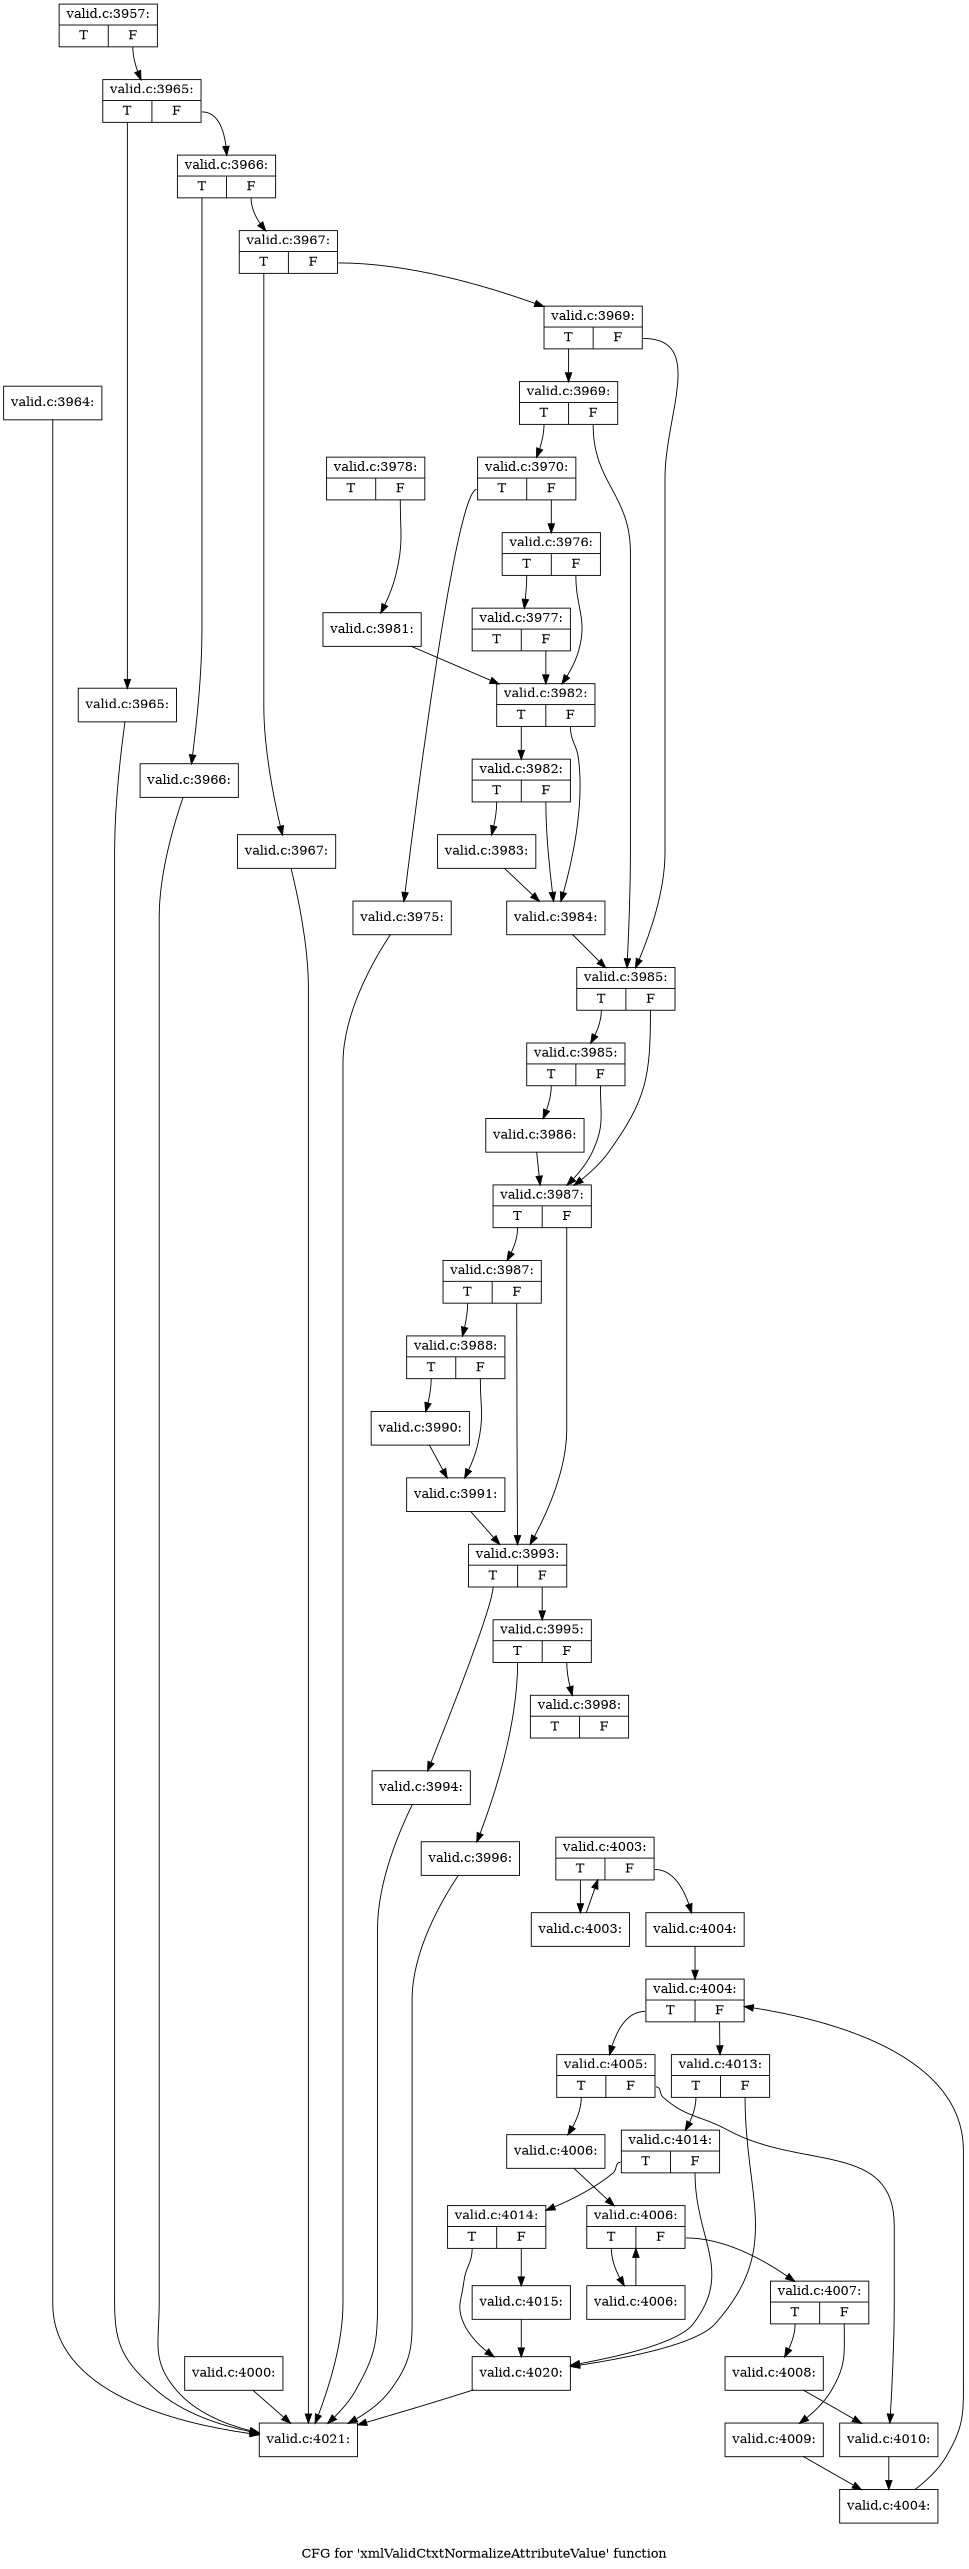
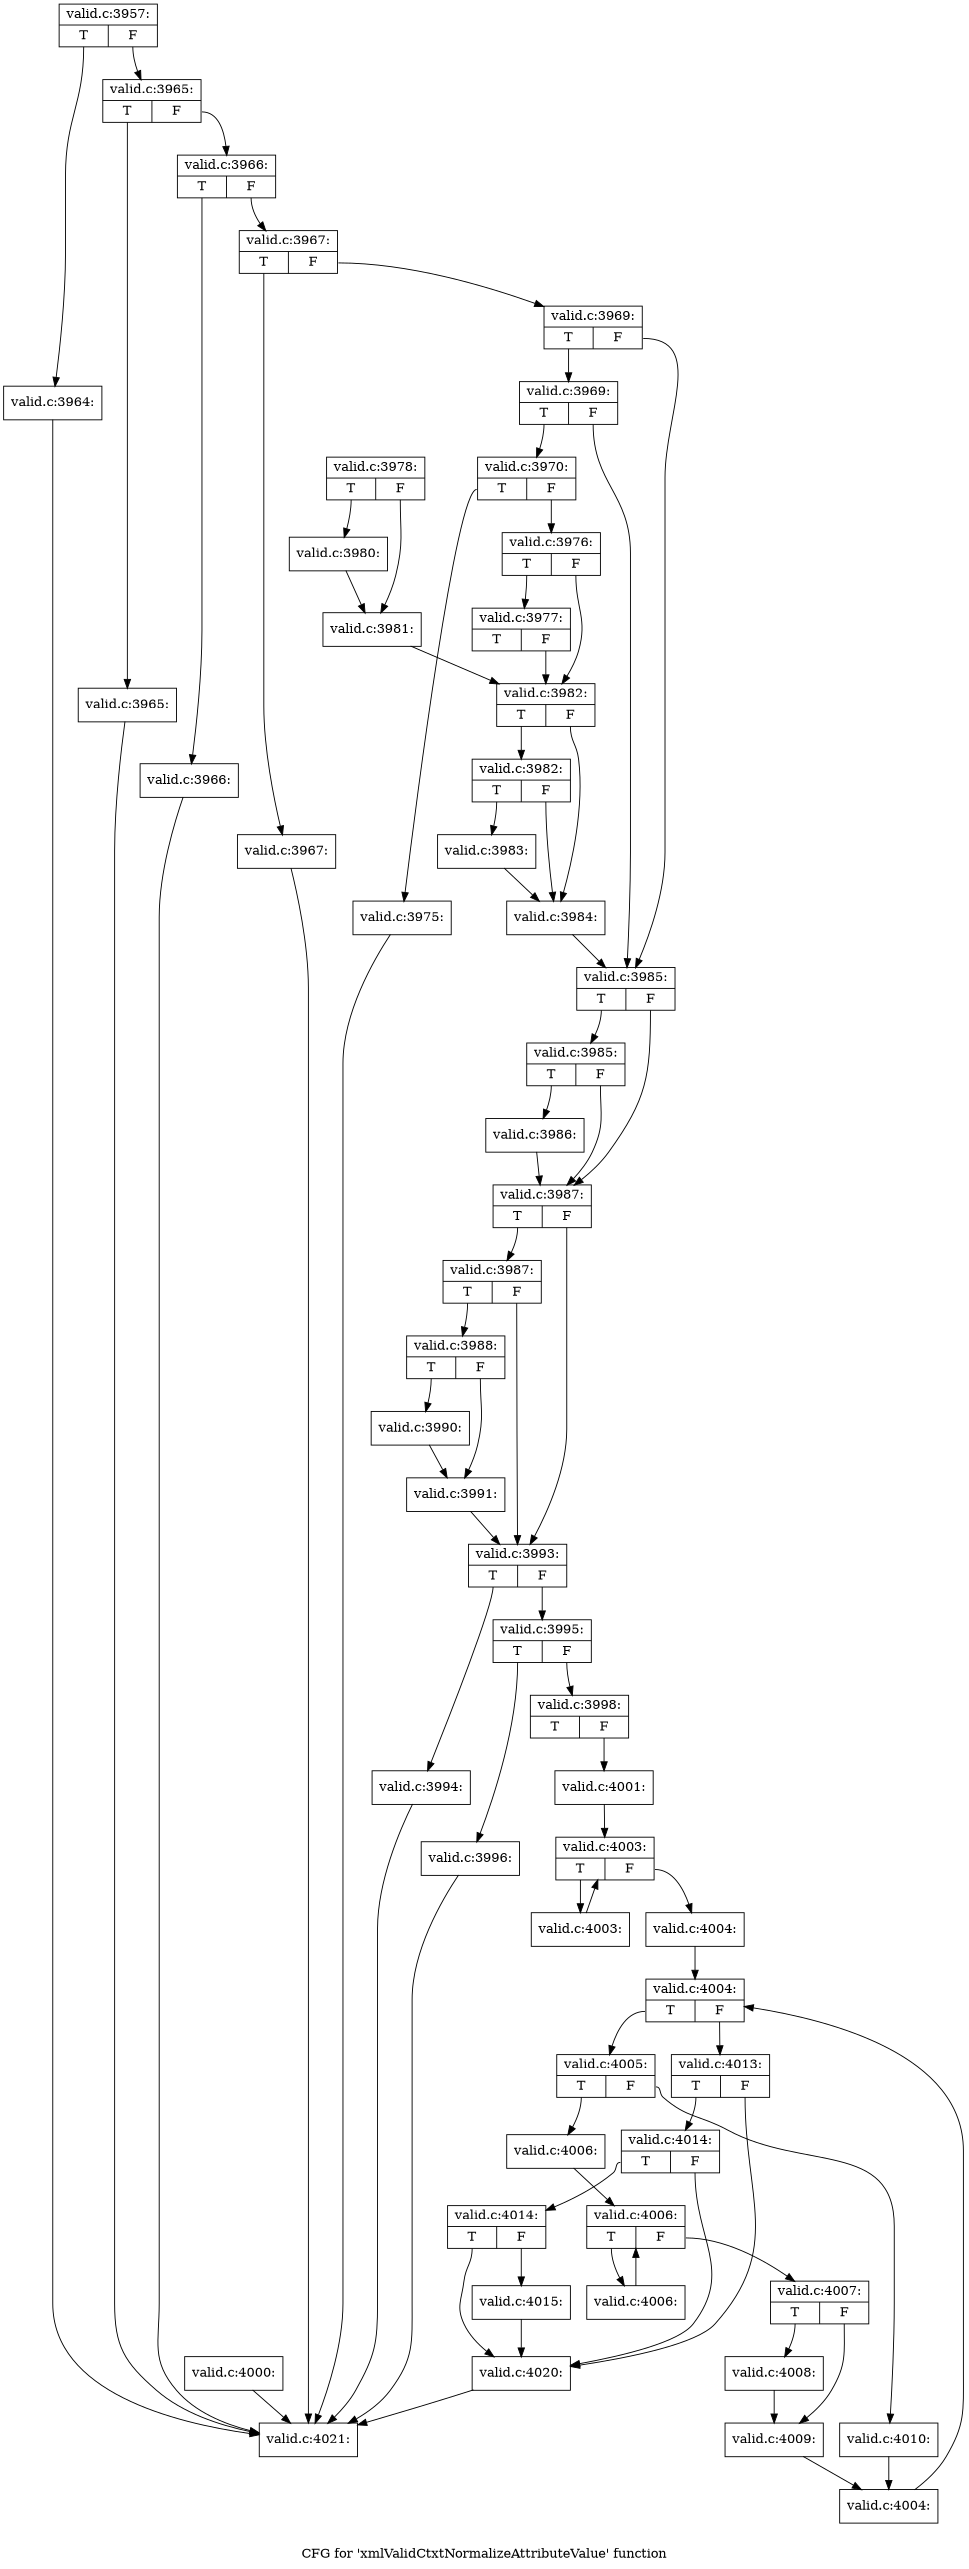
none -> (66, 211)
none -> (338, 554)
none -> (604, 1788)
(829, 2405) -> (774, 2402)
